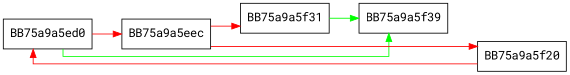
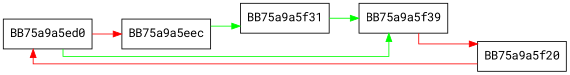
(221, 26) -> (221, 26)
(340, 46) -> (439, 44)
